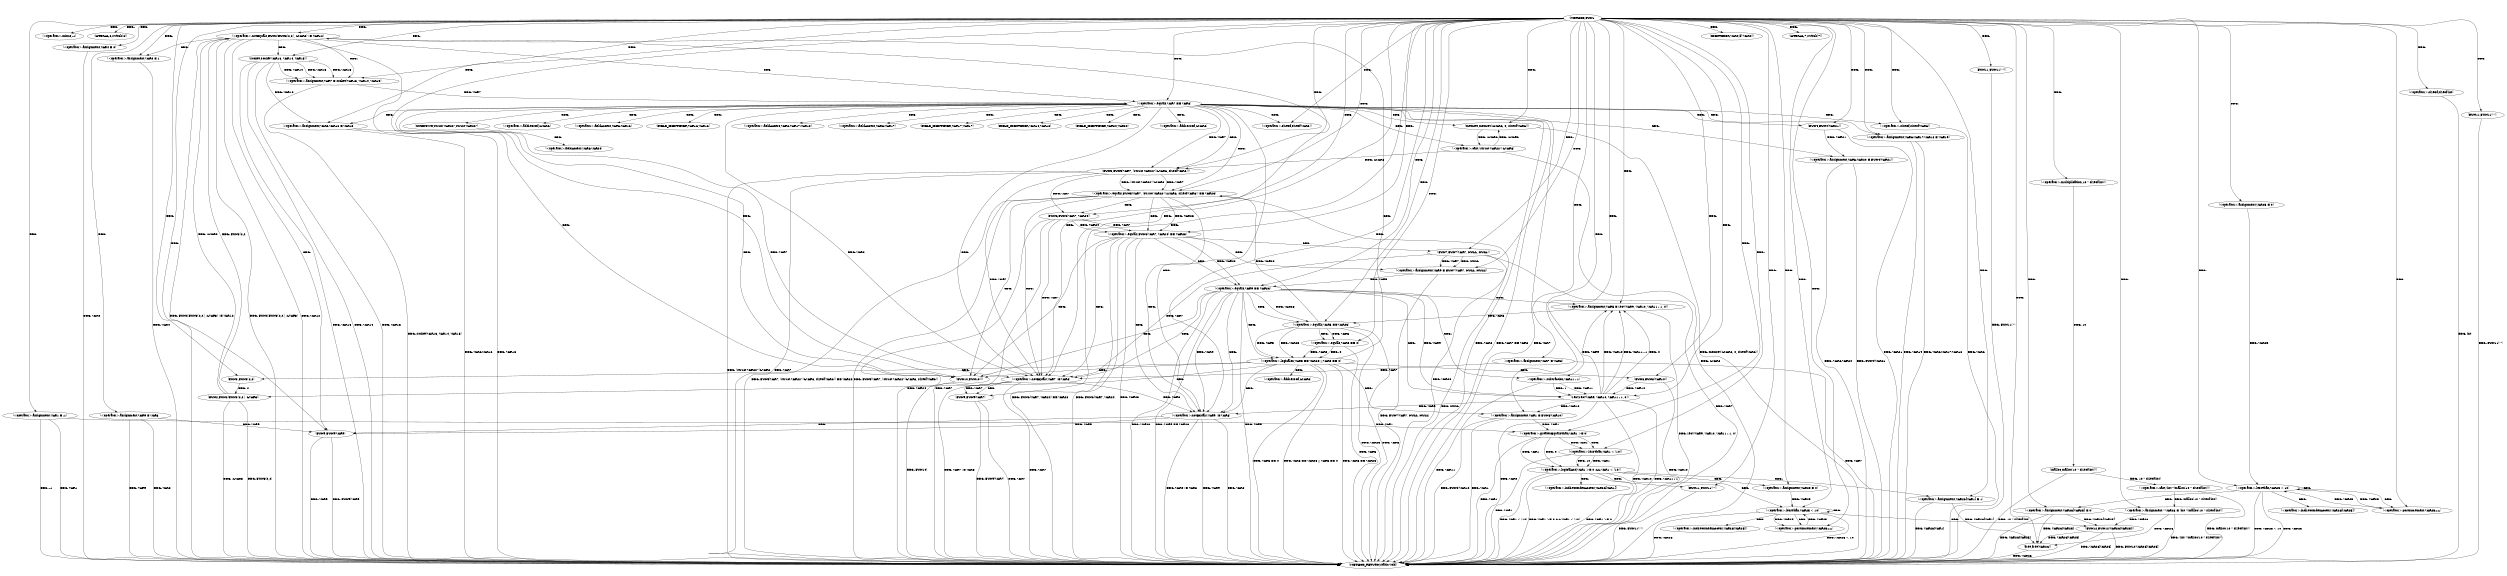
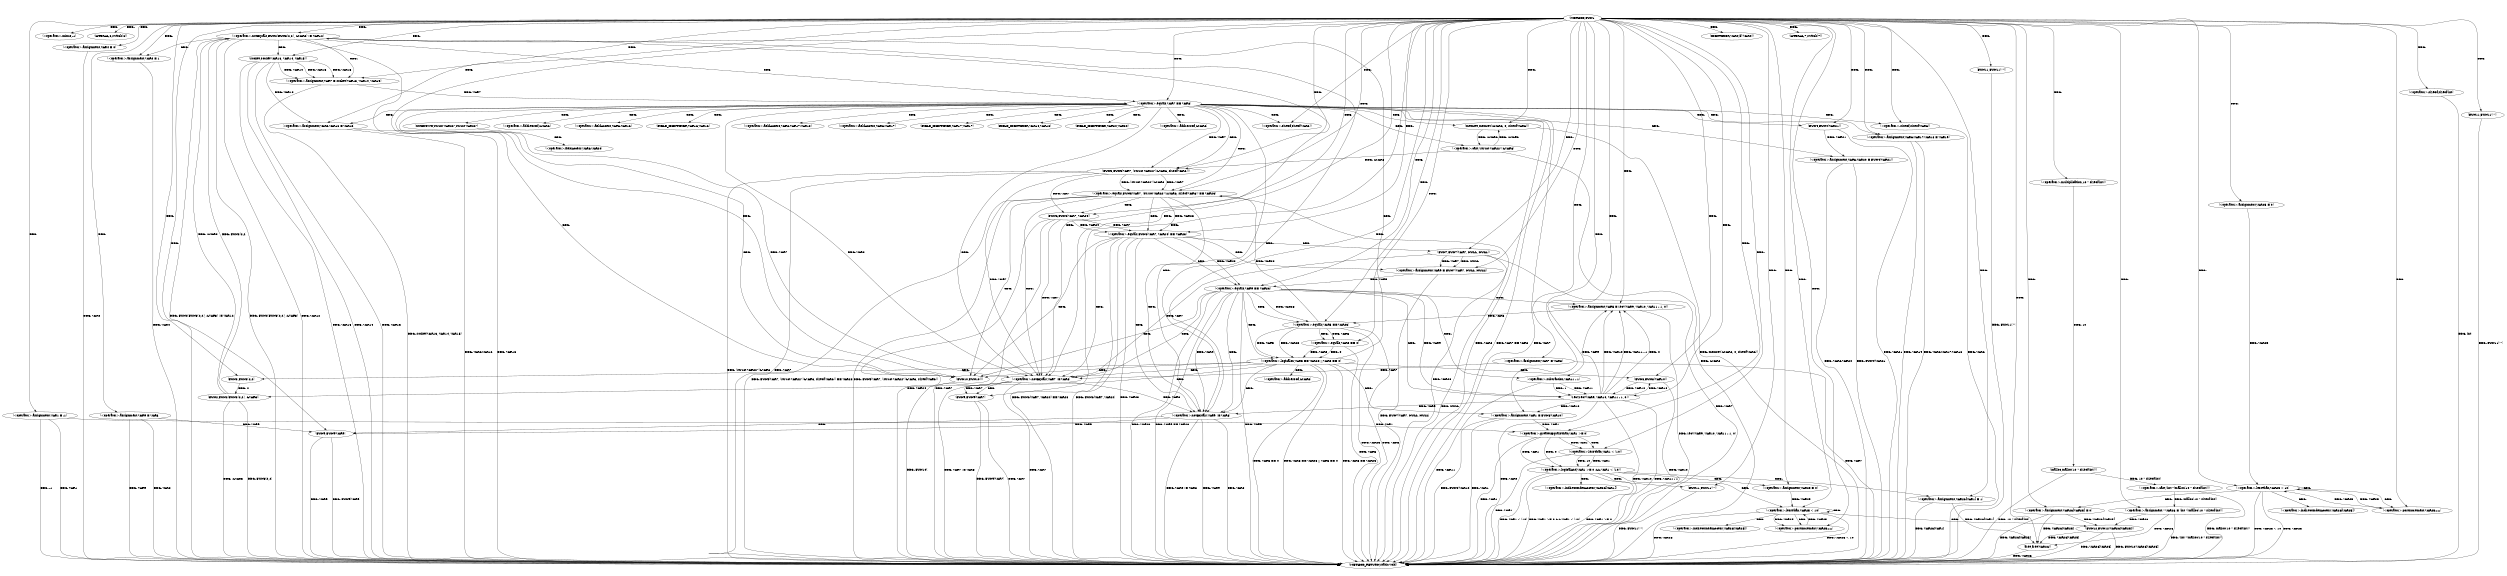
(285, 227) -> (1061, 64)
none -> (1169, 370)
none -> (1641, 393)
